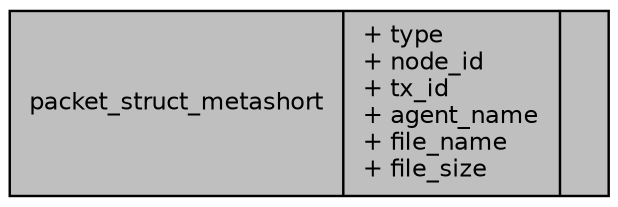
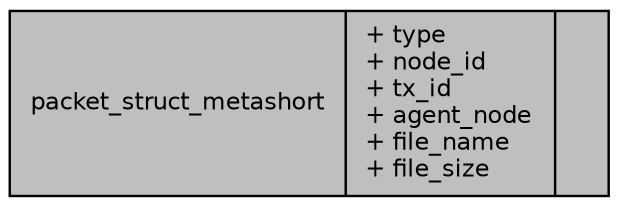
(452, 116) -> (449, 116)
